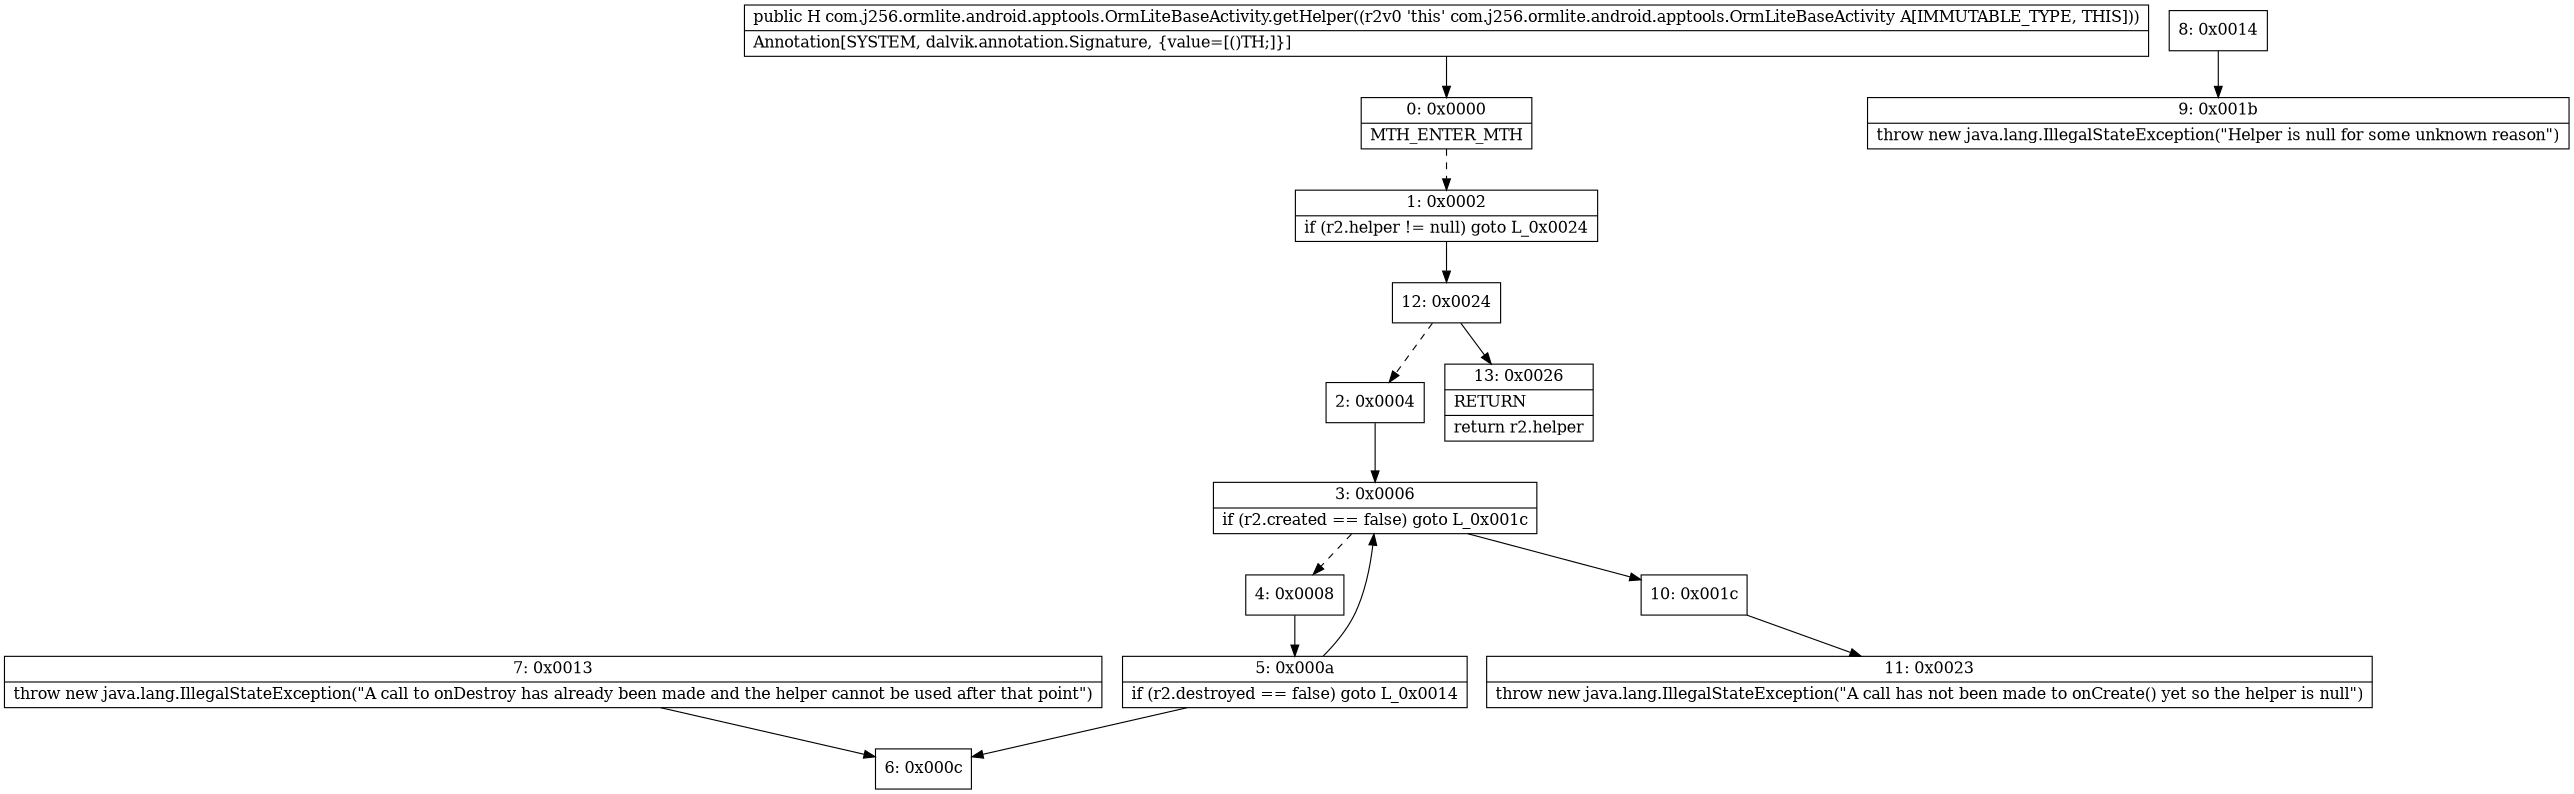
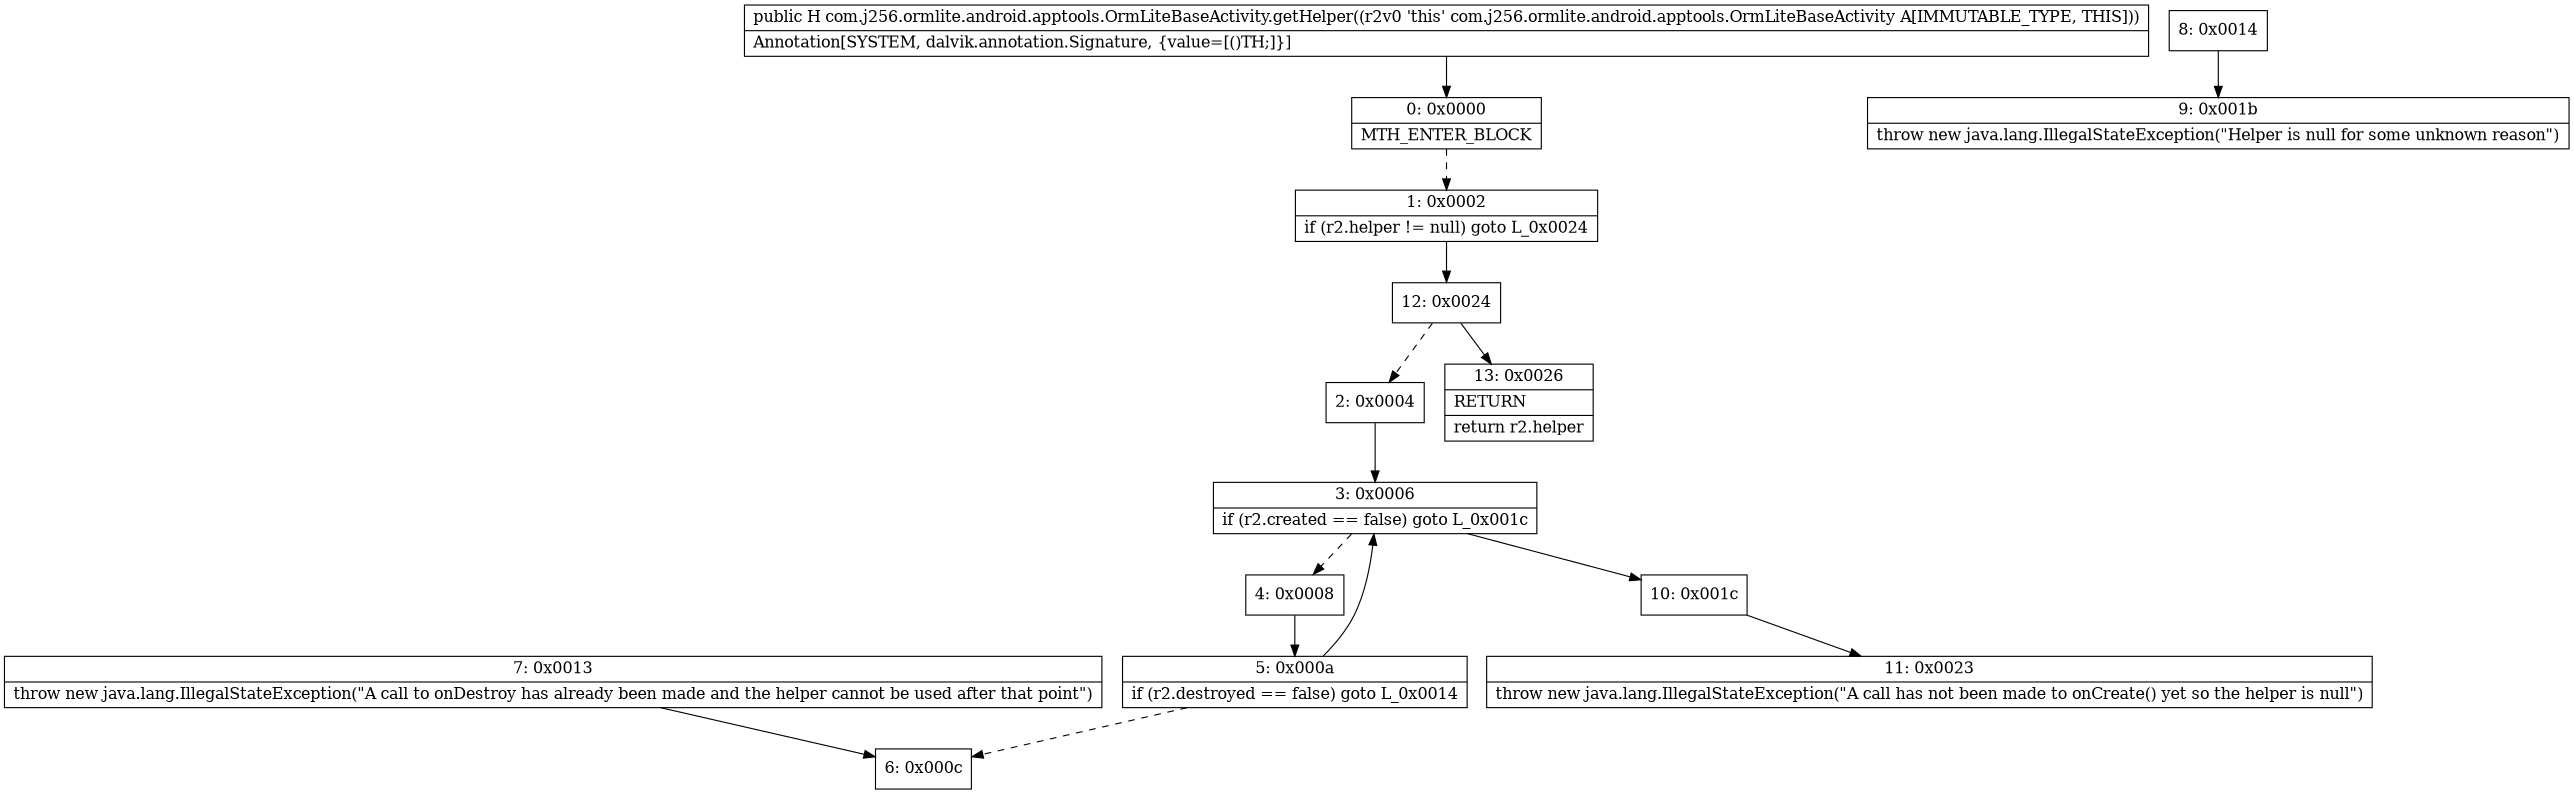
(1447, 136) -> (1447, 136)
(1085, 731) -> (1085, 731)
